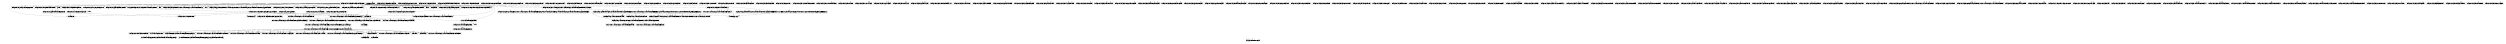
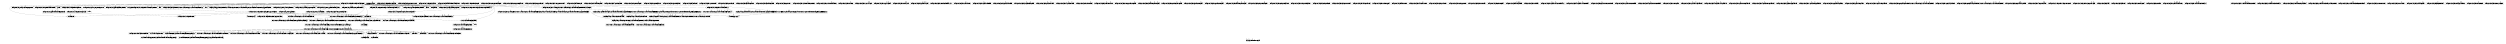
(2219, 4) -> none
